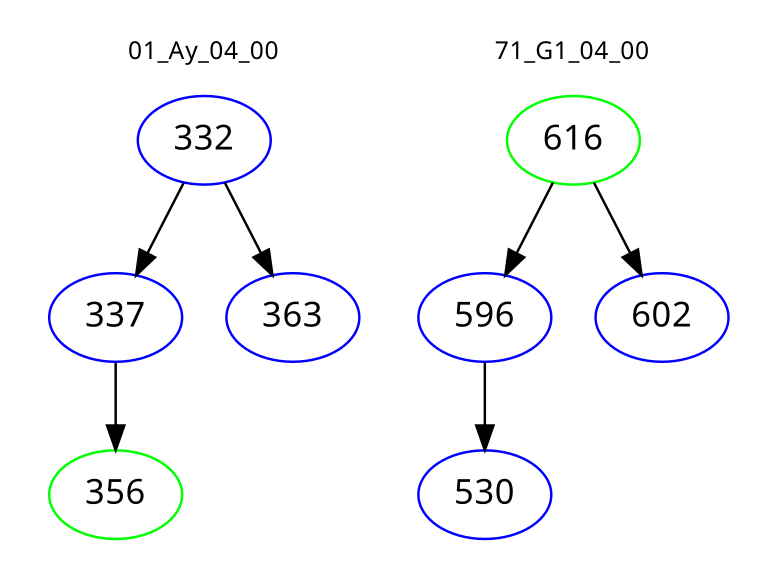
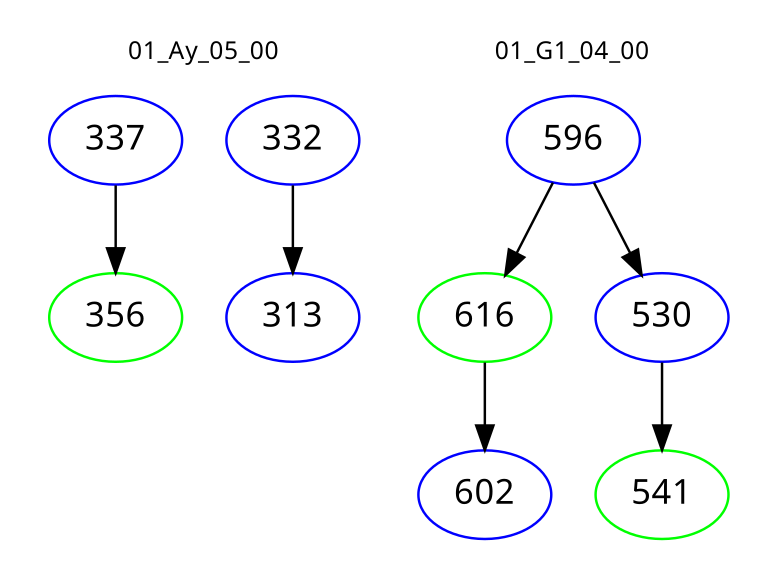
(204, 53) -> (204, 53)
(573, 53) -> (573, 53)
(166, 218) -> none
(535, 218) -> (535, 218)
(293, 317) -> (293, 317)
none -> (662, 495)
